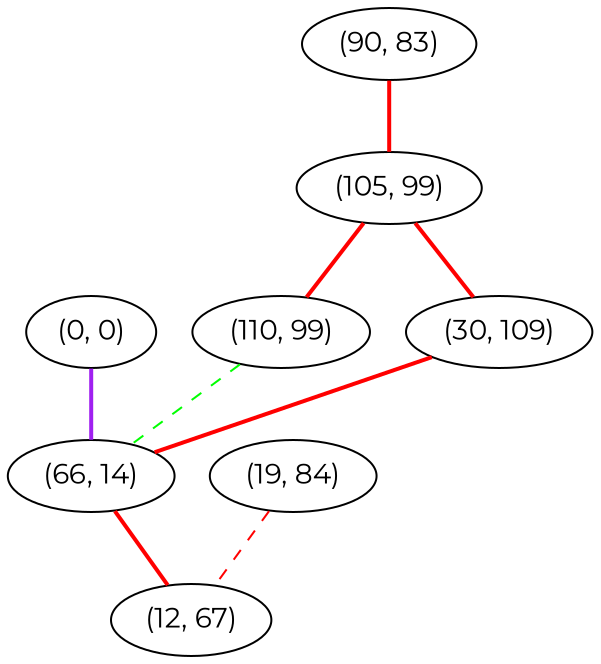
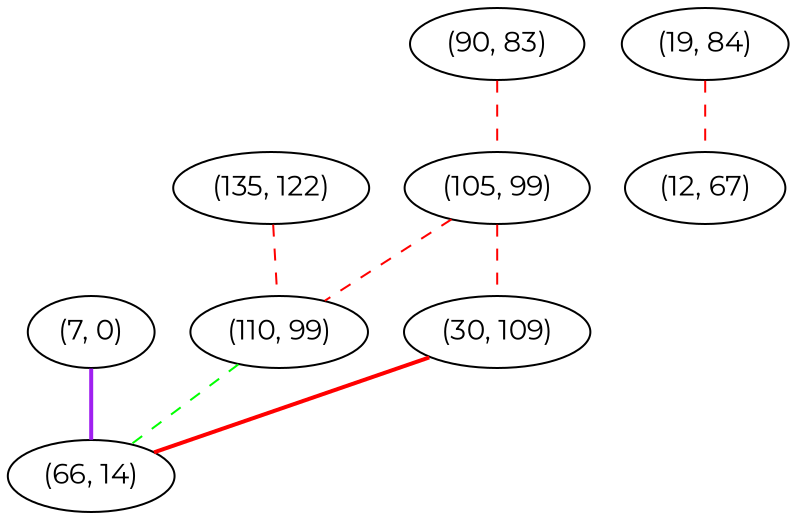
(389, 116) -> (497, 116)
none -> (271, 188)
(335, 260) -> (388, 260)
(444, 260) -> (497, 260)
(91, 332) -> (91, 332)
(141, 548) -> none
